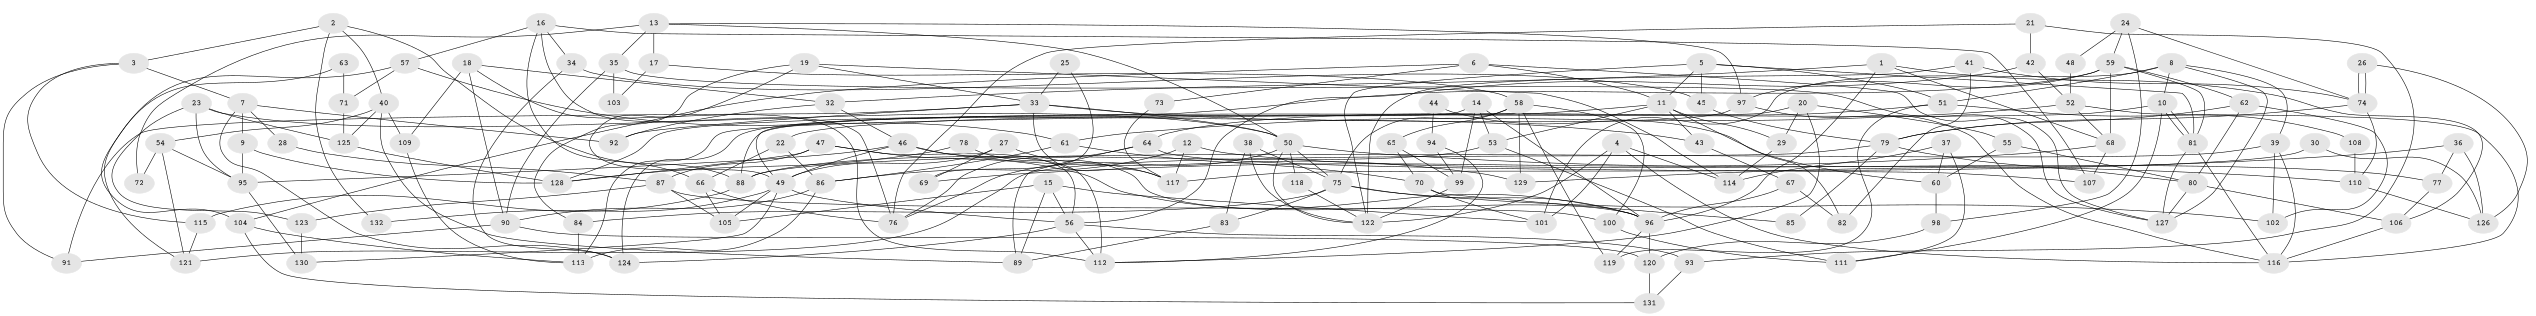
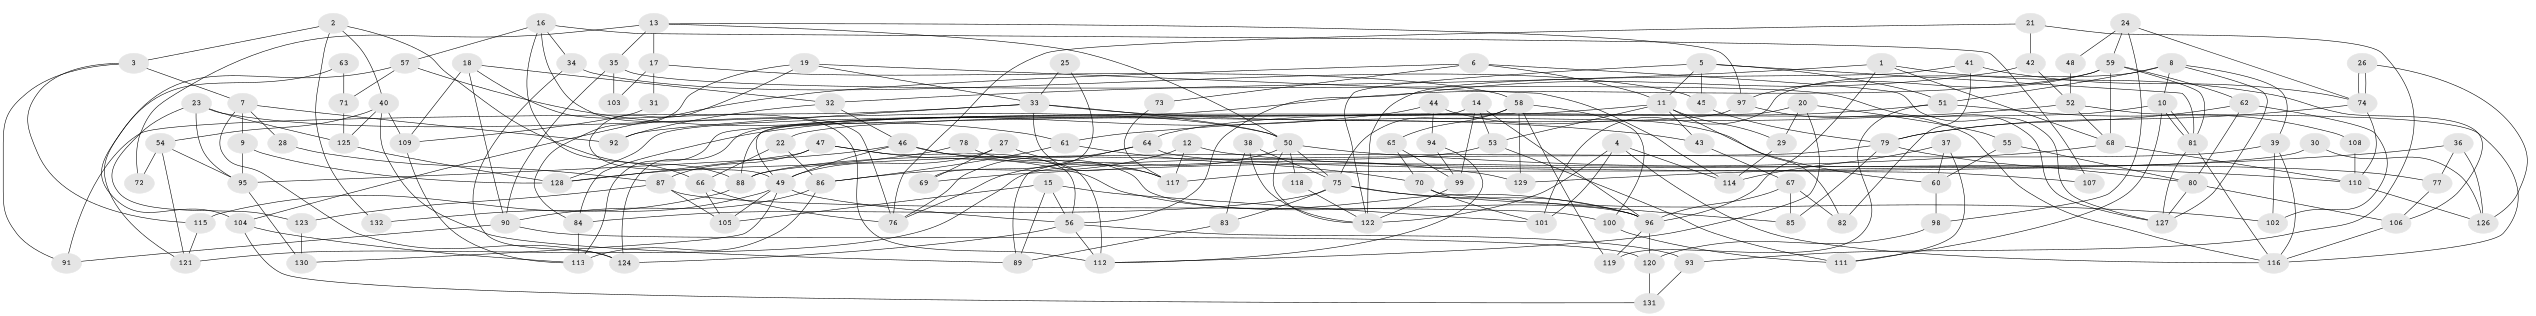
none -> (654, 103)
none -> (1116, 123)
(2102, 160) -> (2195, 157)
none -> (1791, 199)
